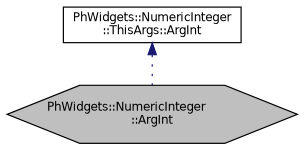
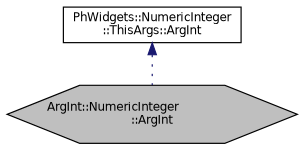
(152, 114) -> (152, 114)
